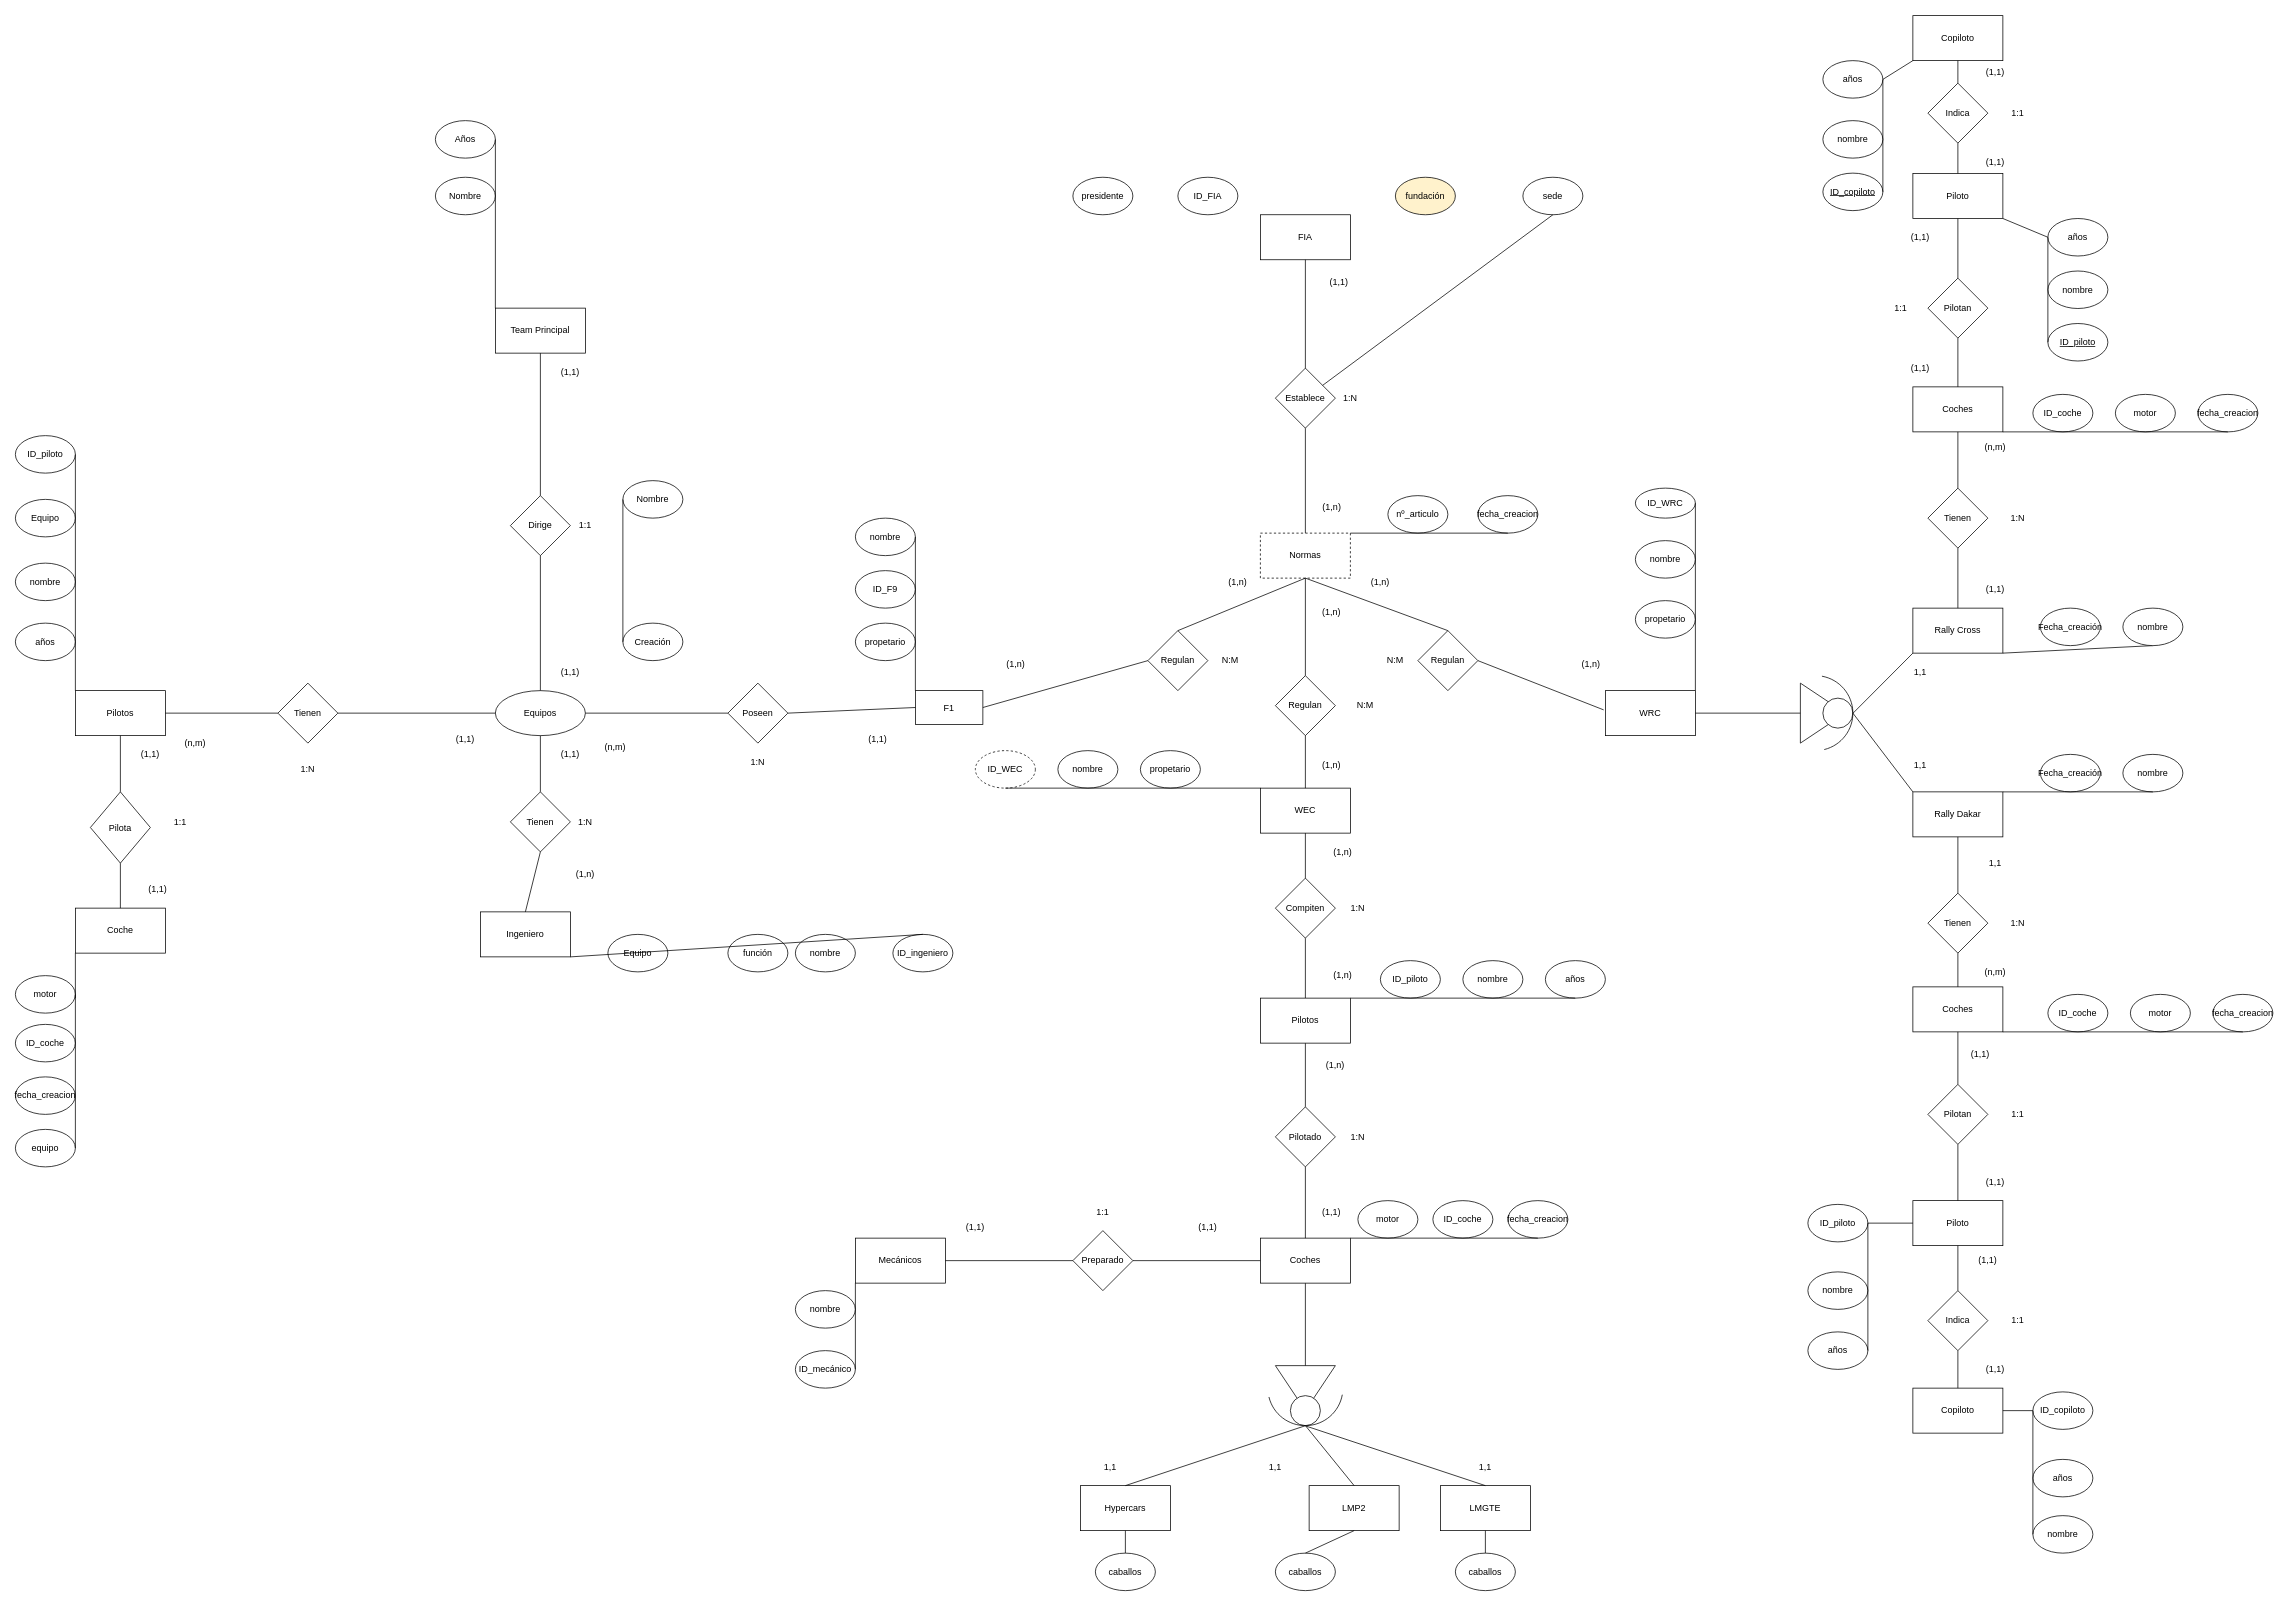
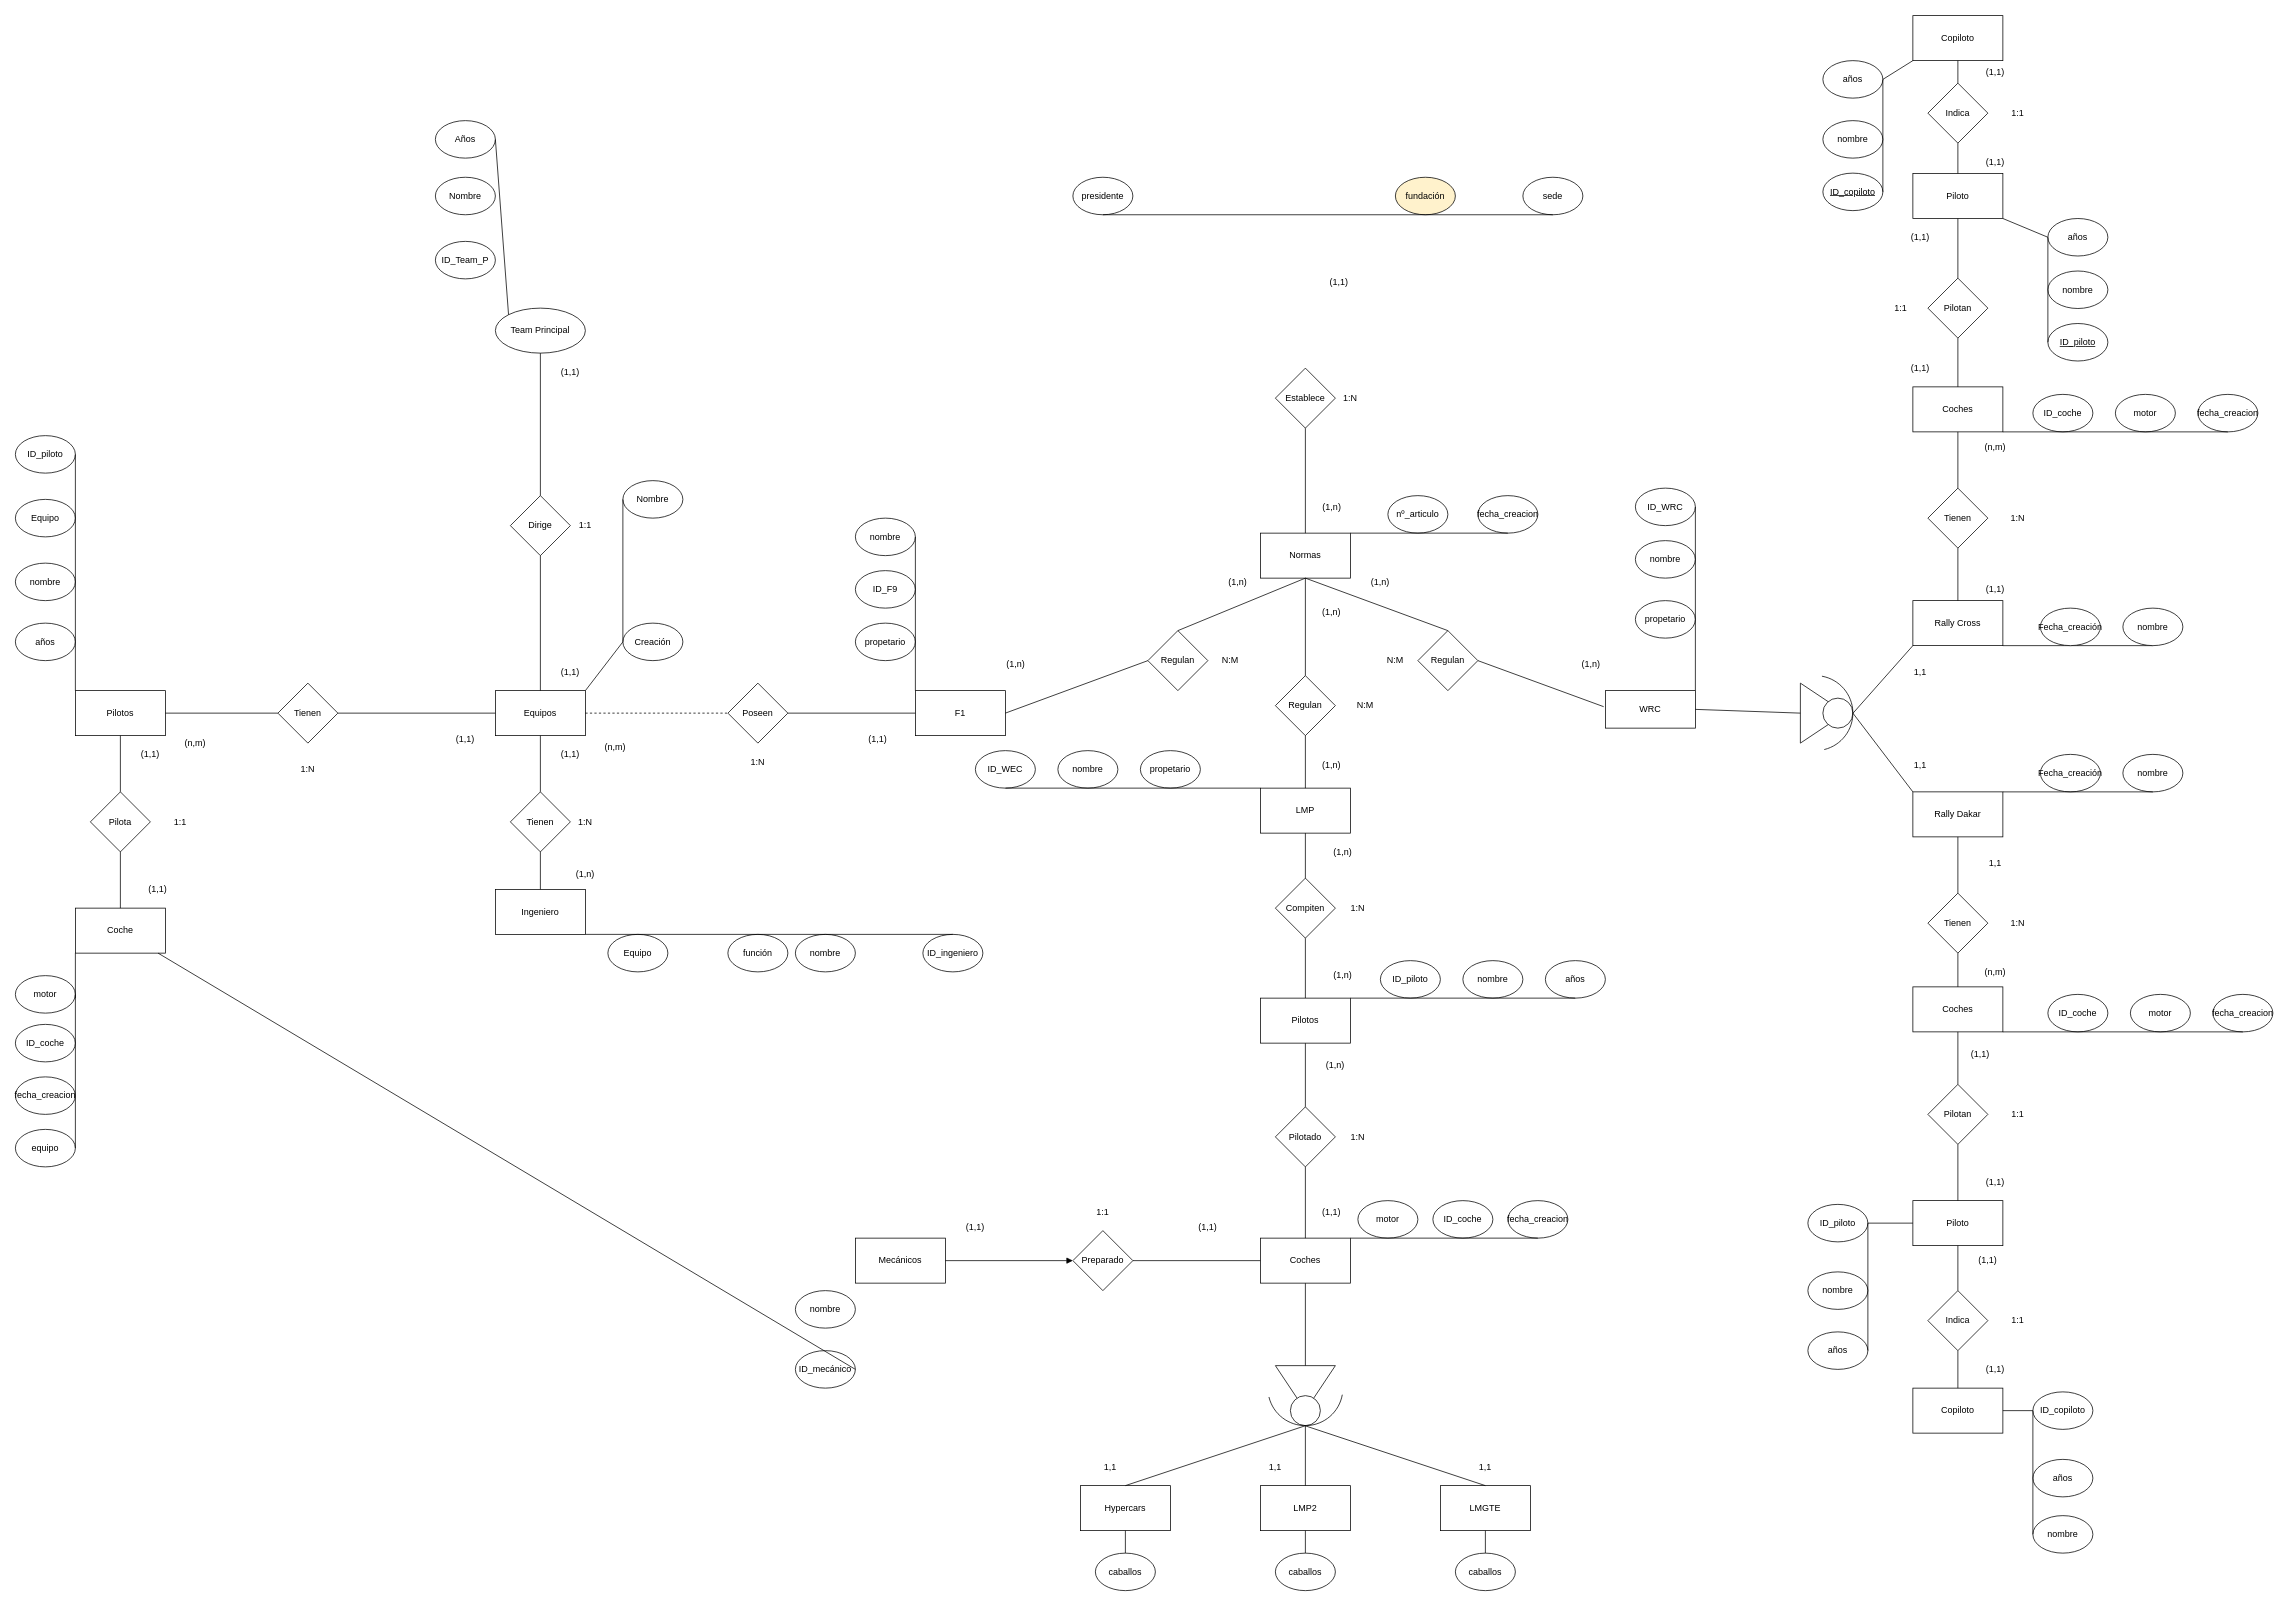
(1208, 196) -> none
(1305, 237) -> none
none -> (465, 260)
(1438, 300) -> (1492, 215)
(1305, 314) -> none
(540, 330) -> (540, 330)
(1665, 503) -> (1665, 507)
(1305, 555) -> (1305, 555)
(1958, 630) -> (1958, 623)
none -> (604, 666)
(949, 707) -> (960, 713)
(540, 713) -> (540, 713)
(657, 713) -> (657, 713)
(1650, 713) -> (1650, 709)
(1005, 769) -> (1005, 769)
(1305, 810) -> (1305, 810)
(120, 827) -> (120, 822)
(525, 934) -> (540, 912)
(923, 953) -> (953, 953)
(1068, 1260) -> (1065, 1260)
(855, 1326) -> (507, 1161)
(1354, 1508) -> (1305, 1508)
